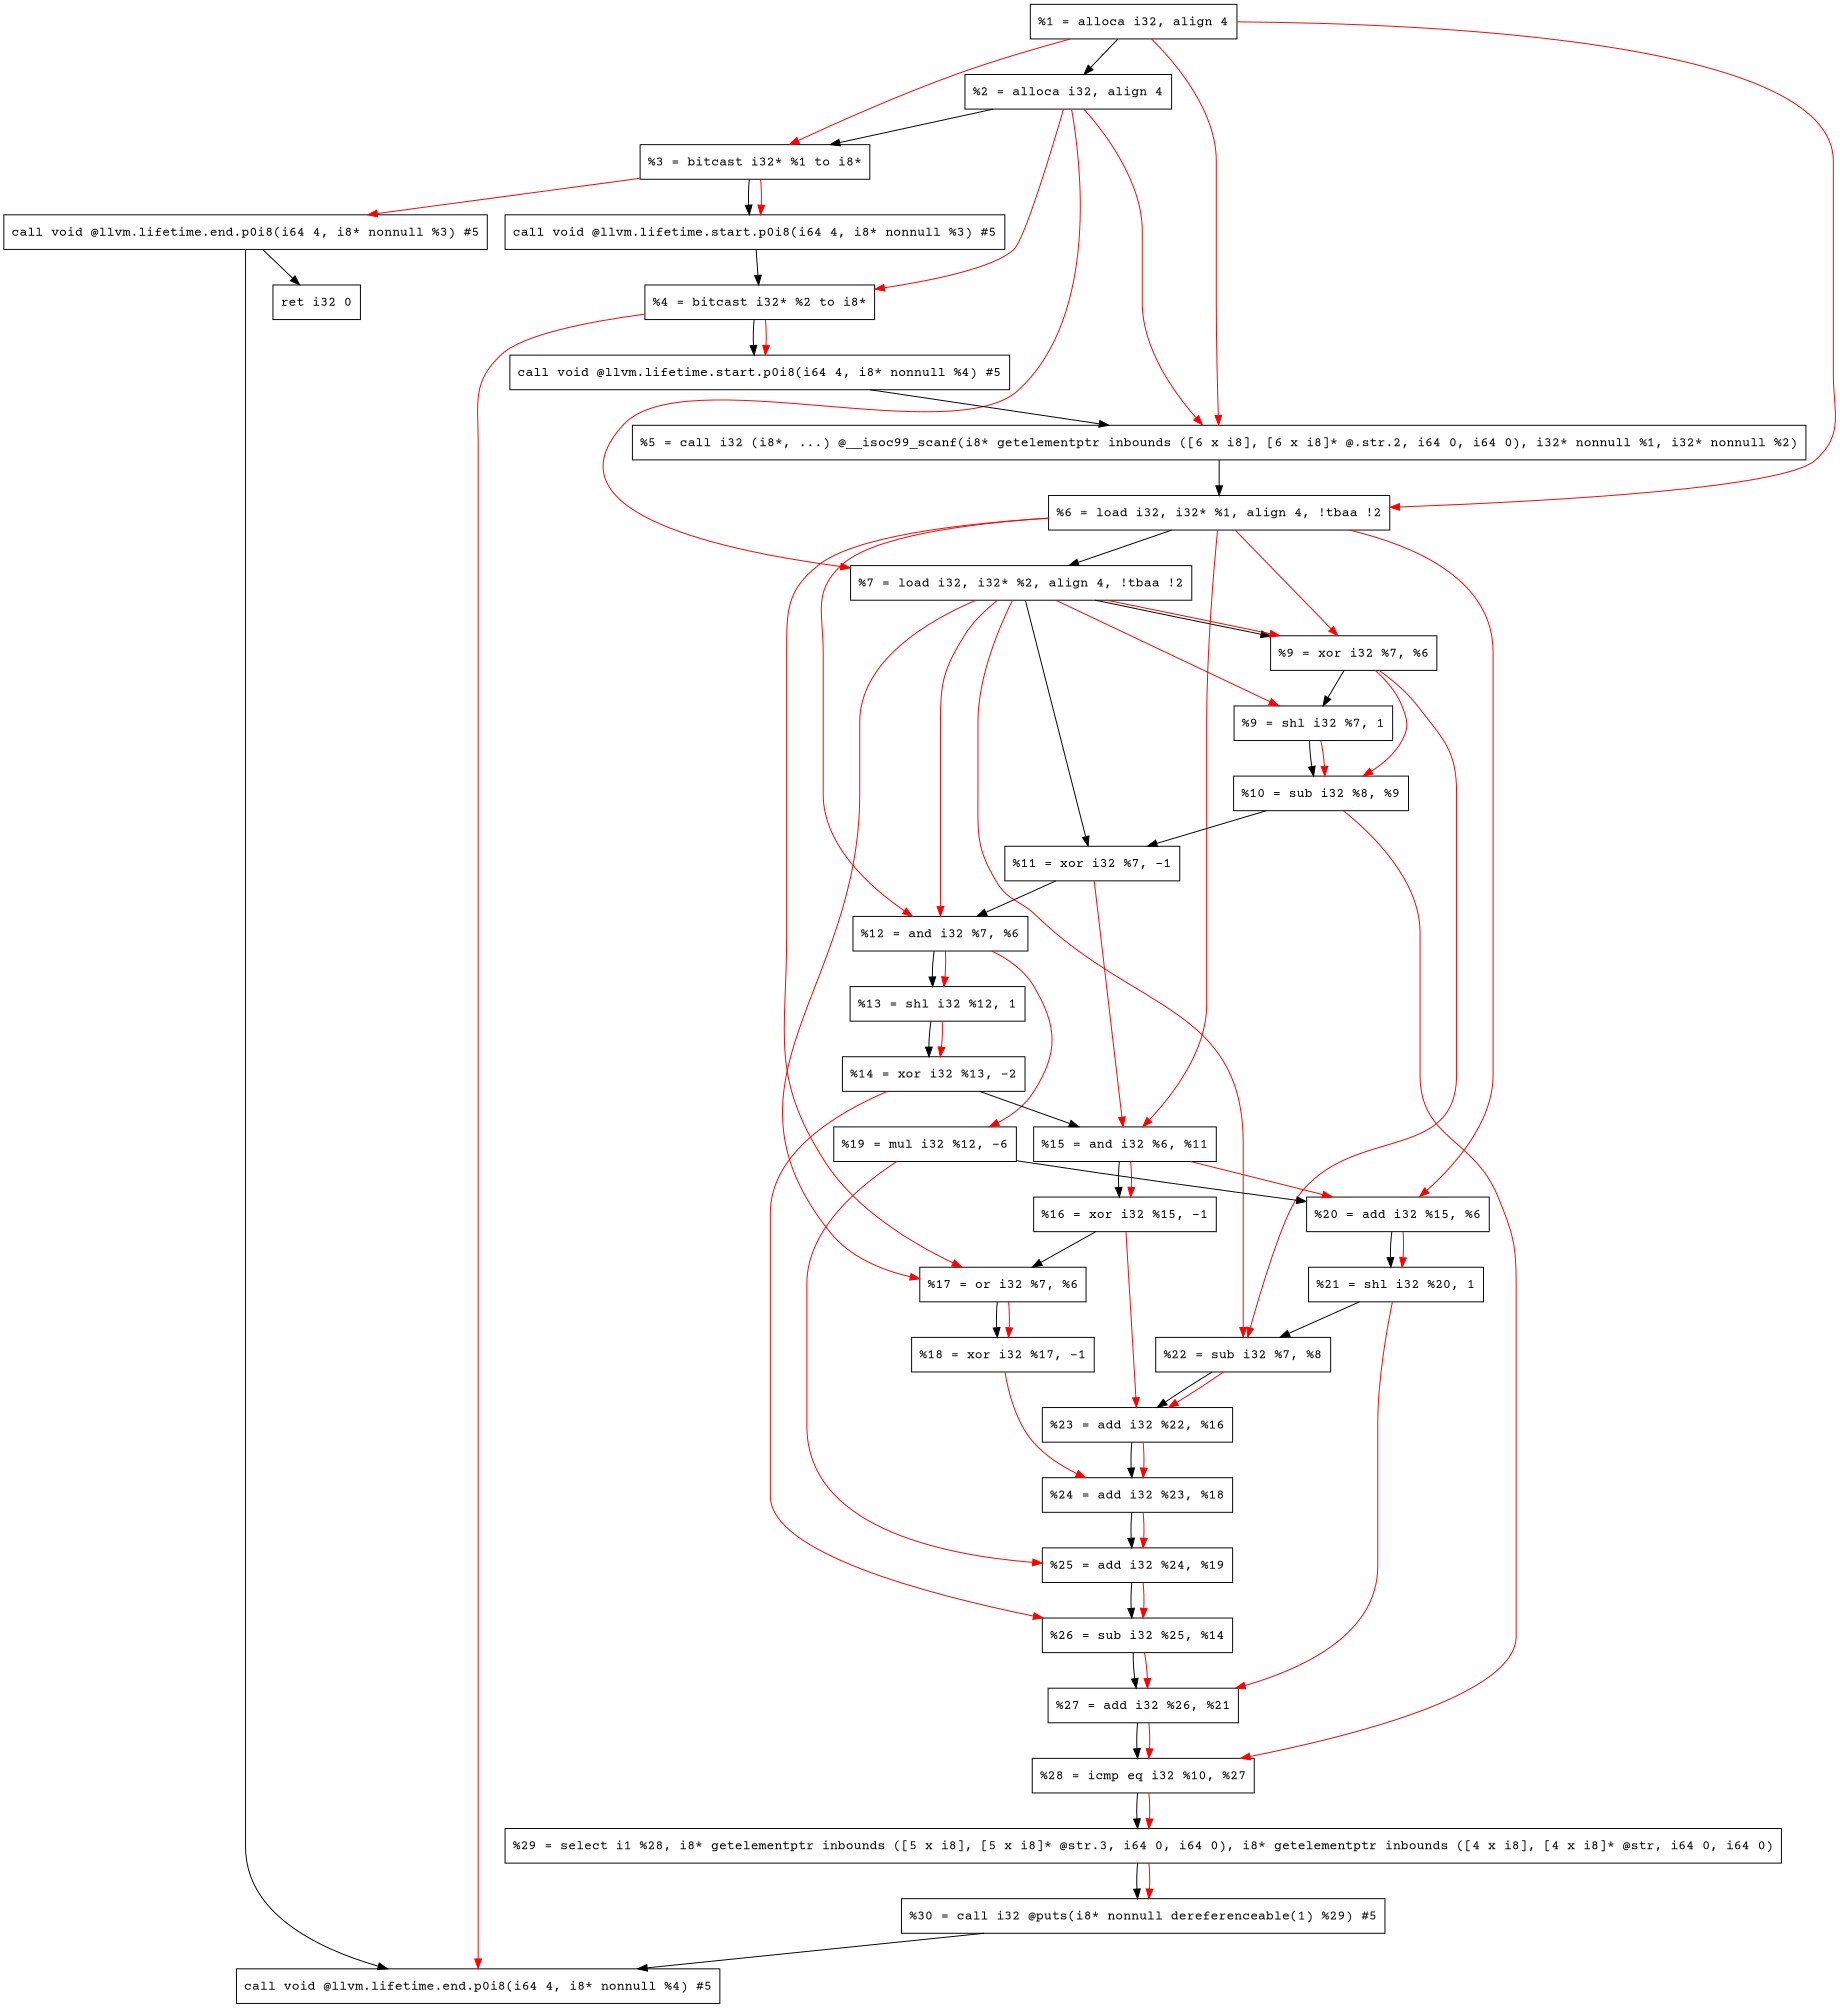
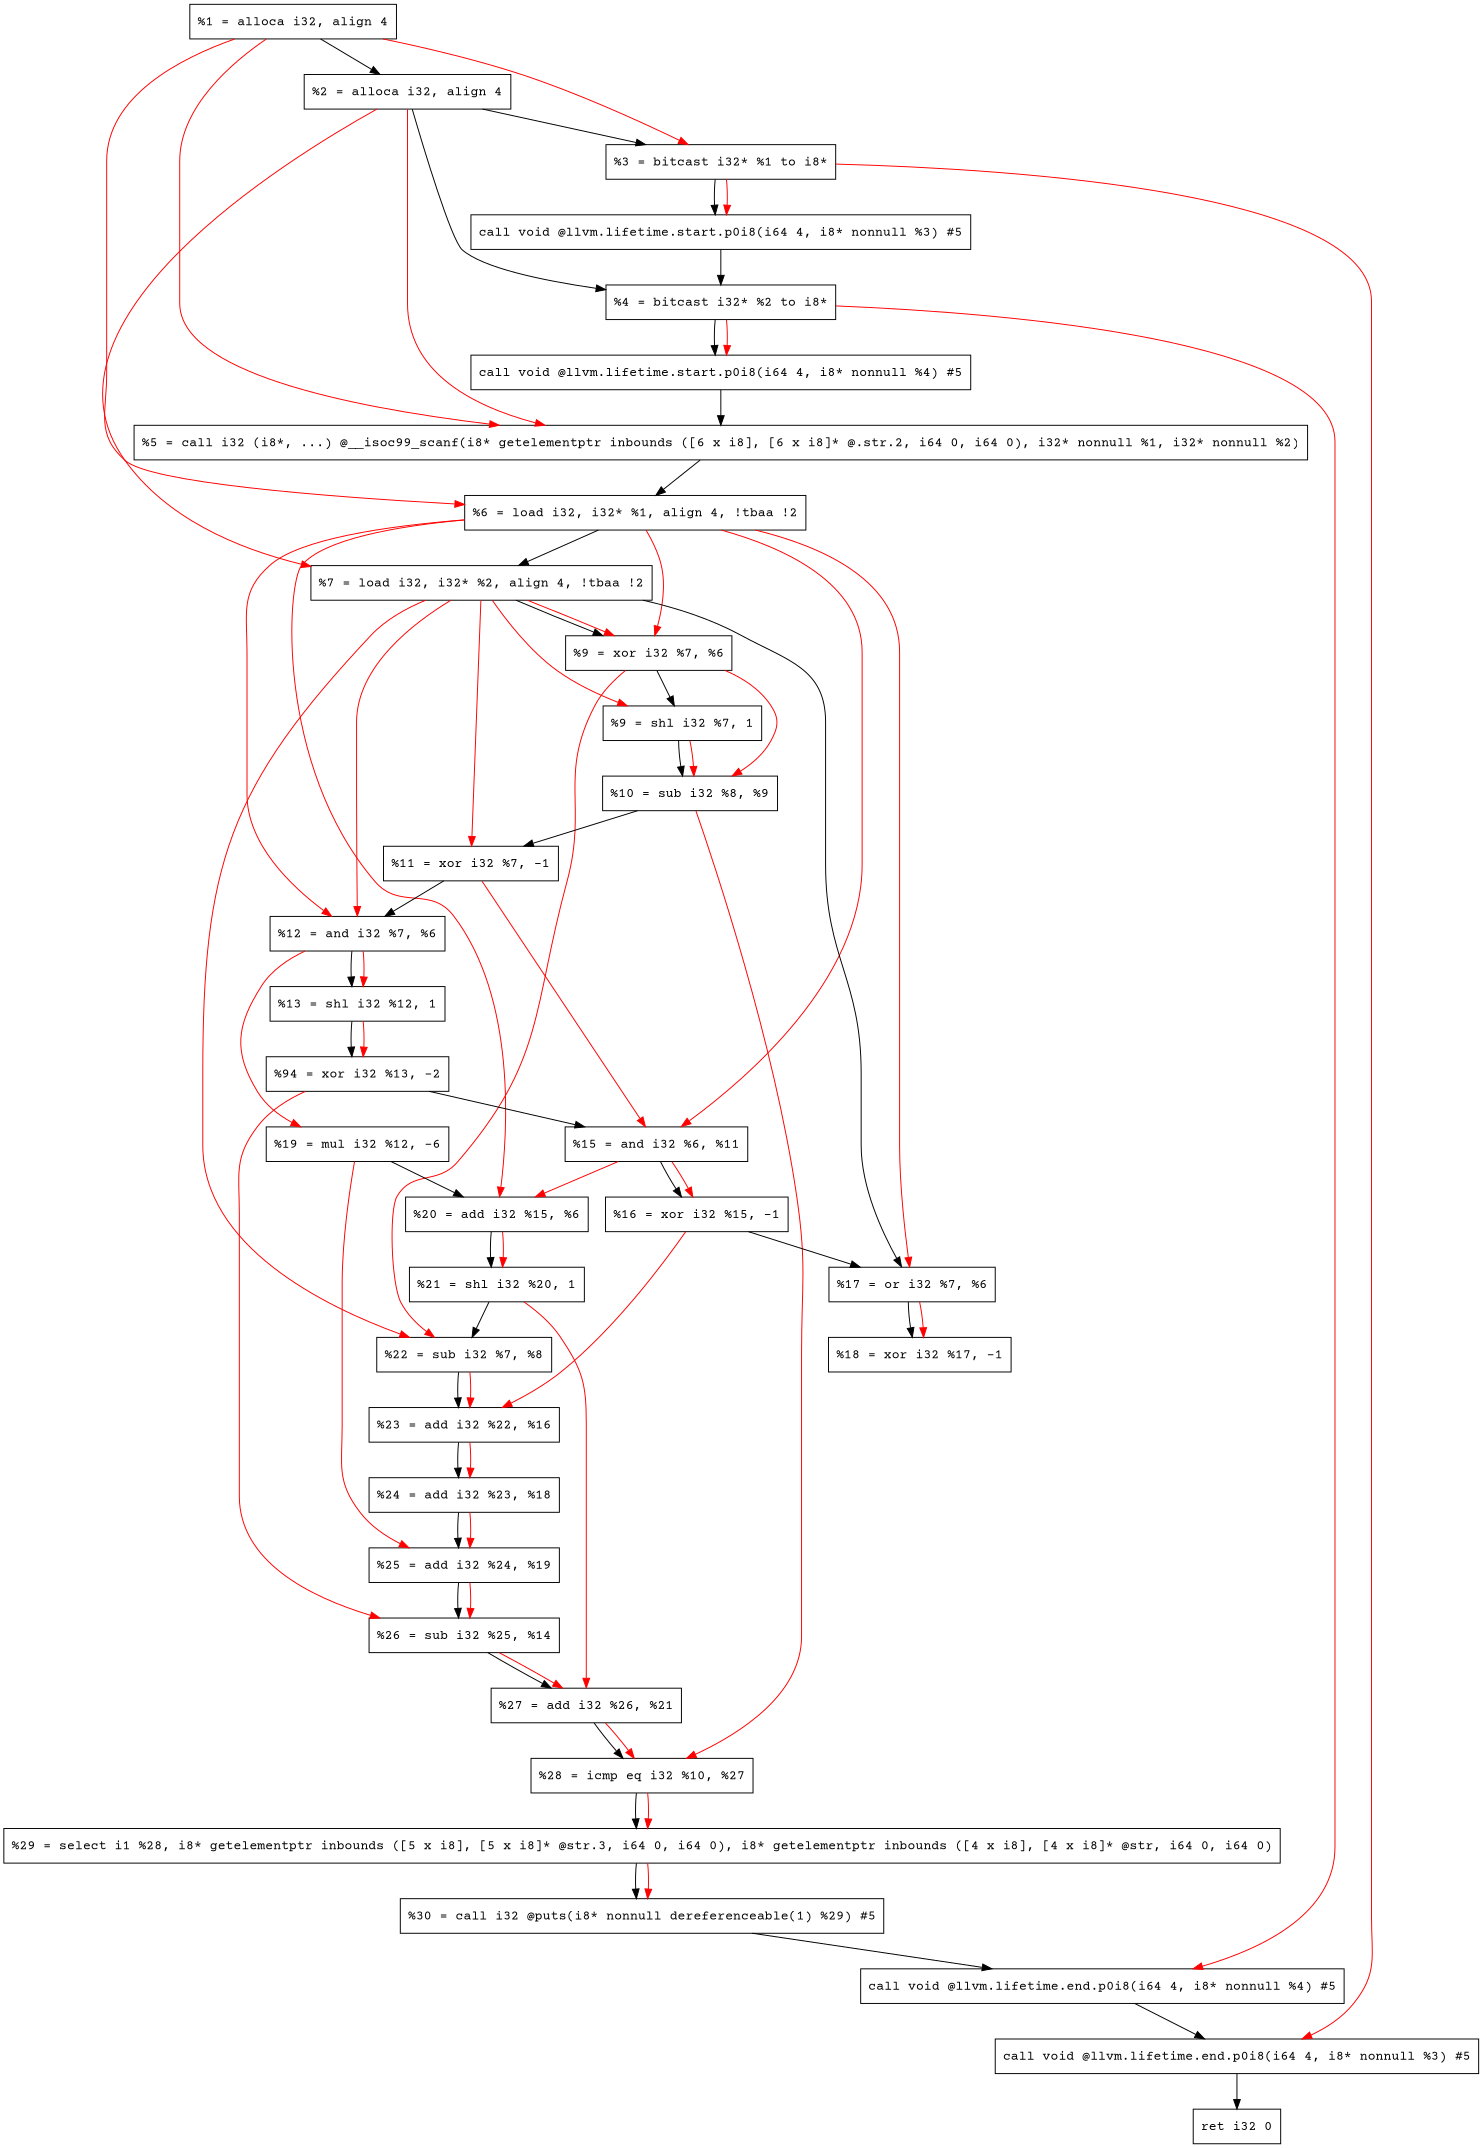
(1017, 244) -> (460, 246)
(1056, 718) -> (476, 718)
(831, 943) -> (826, 878)
(934, 1074) -> (358, 1074)
(246, 1144) -> (1165, 2019)
(1027, 1433) -> none
